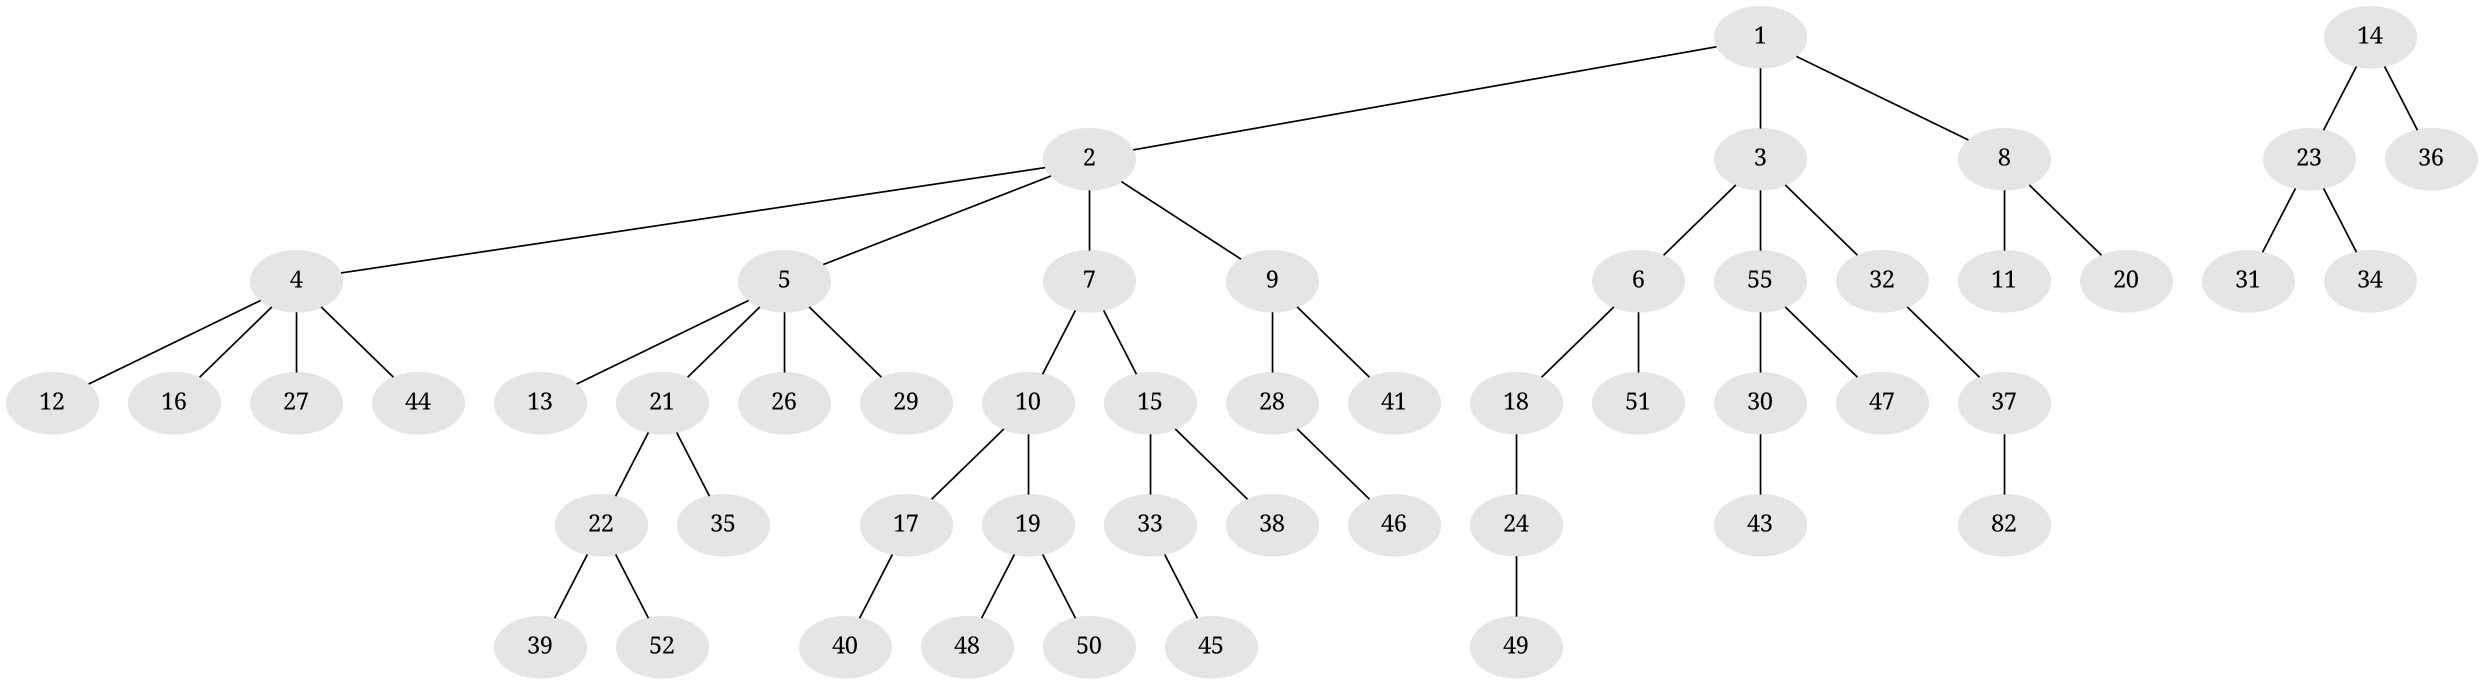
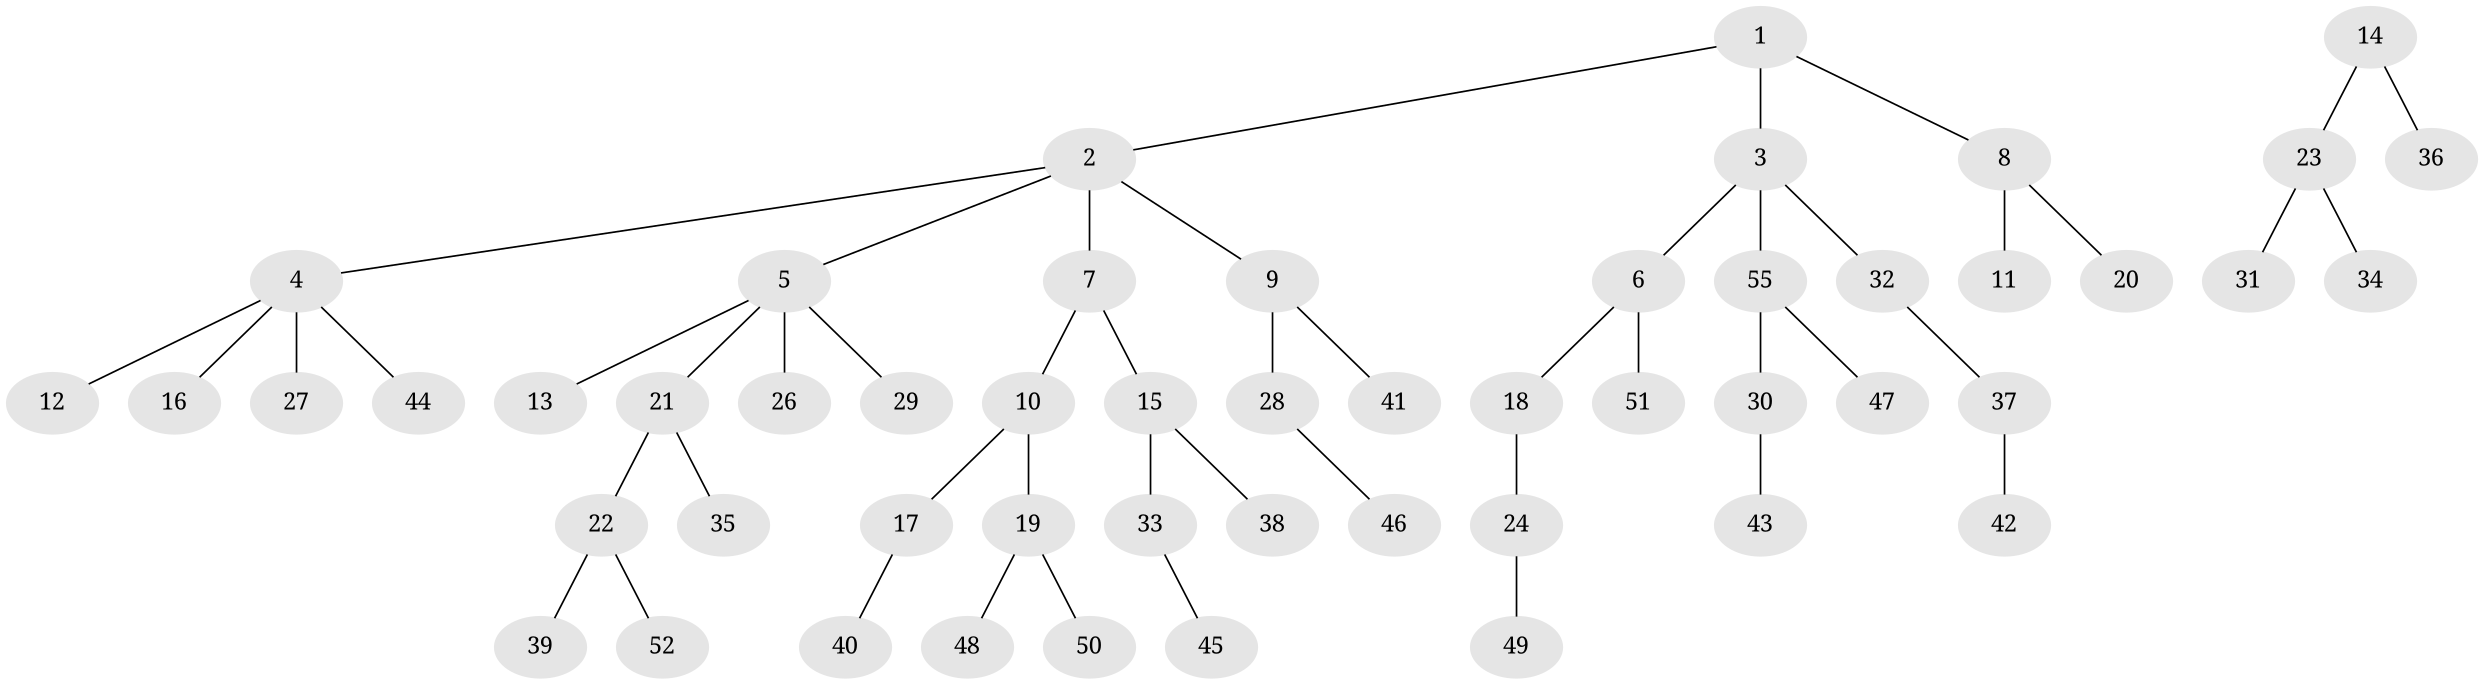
(2005, 525) -> (2005, 525)
